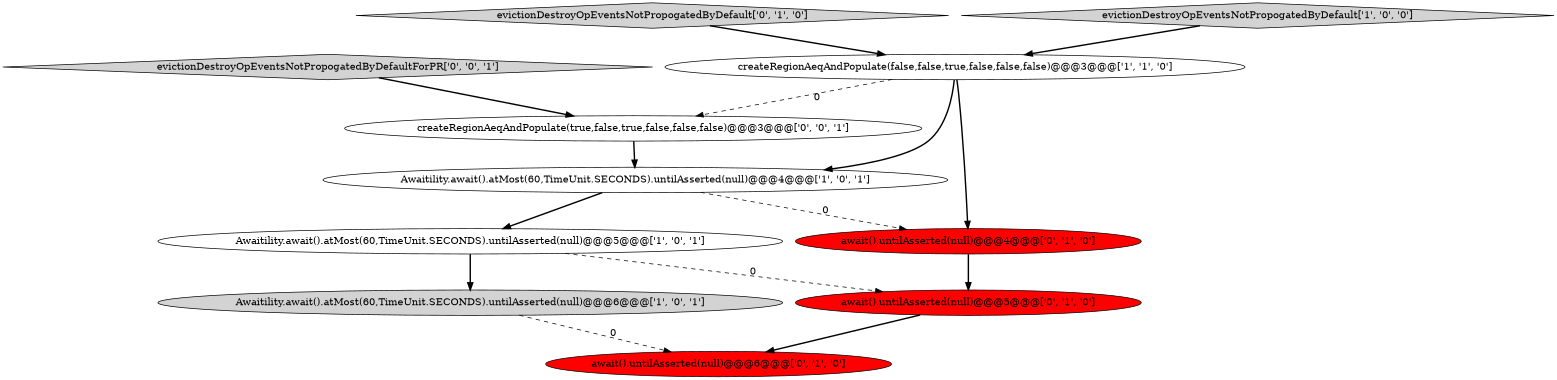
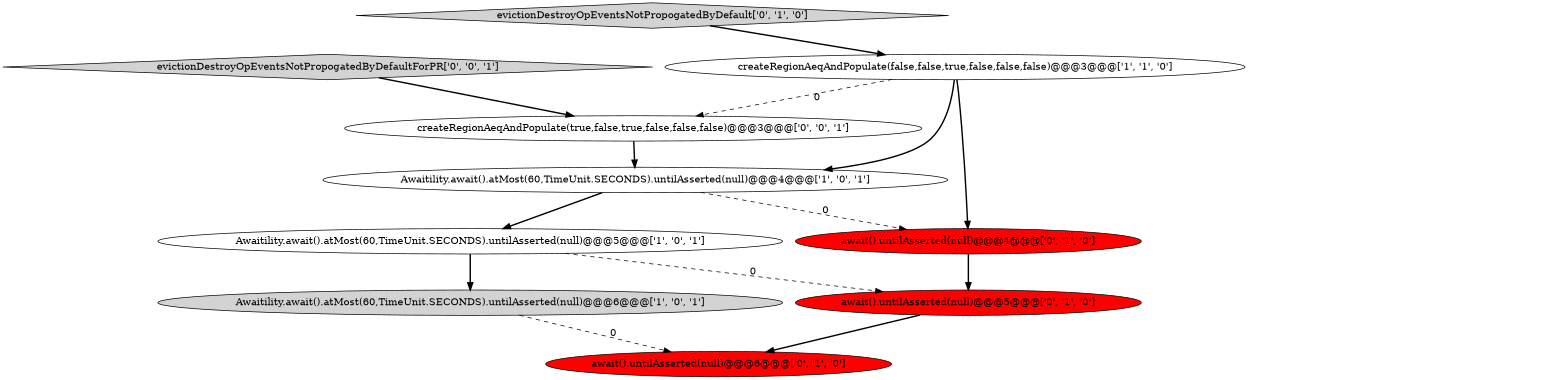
(1258, 16) -> none
